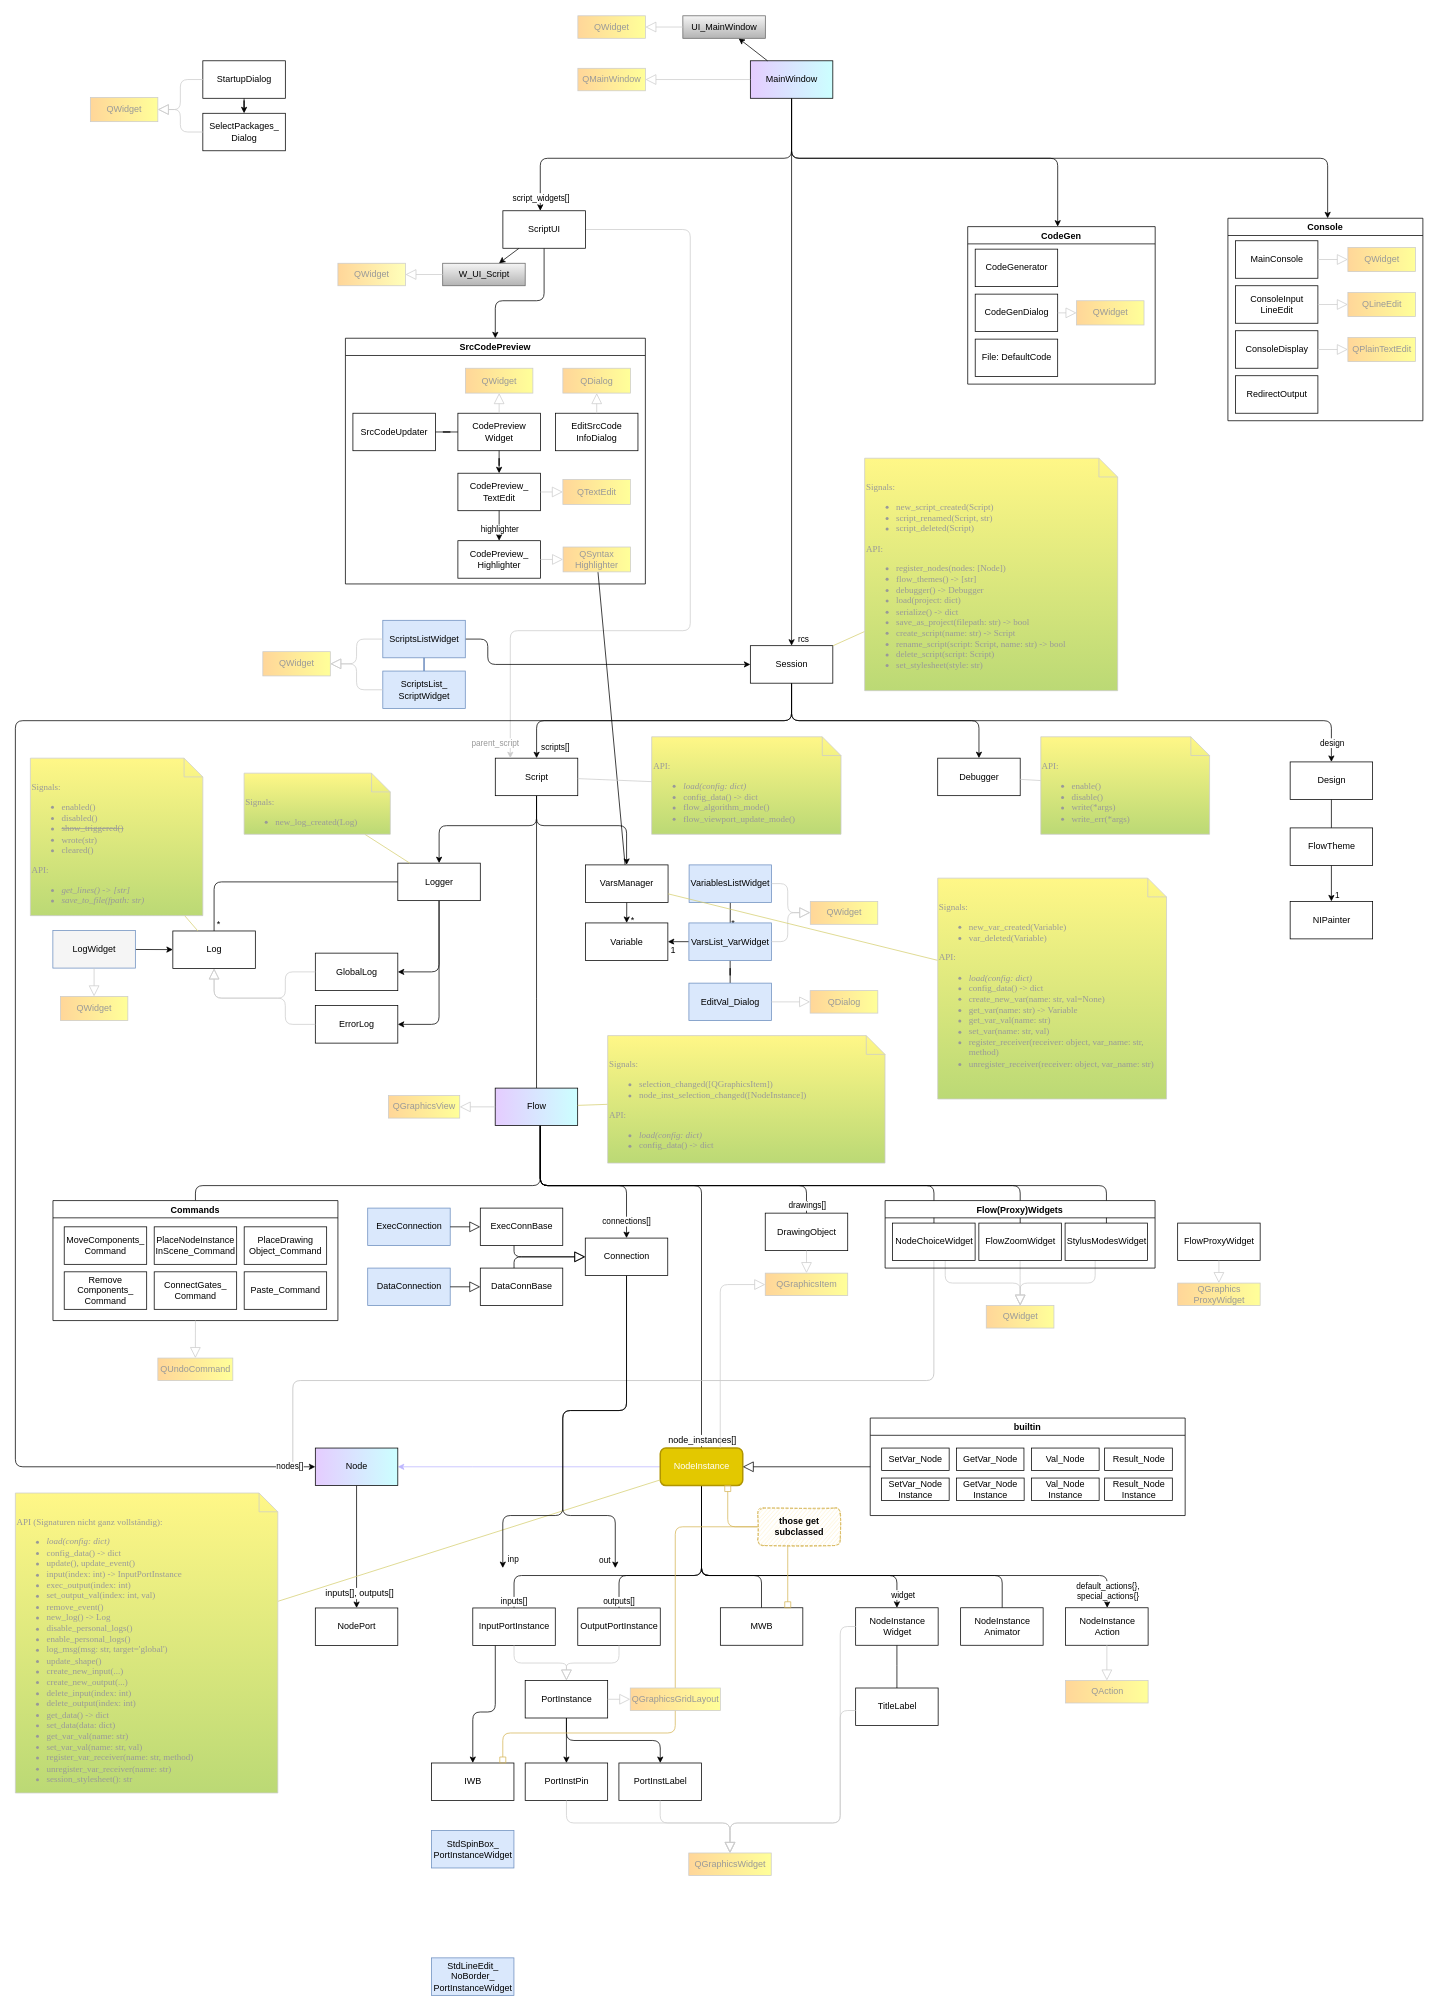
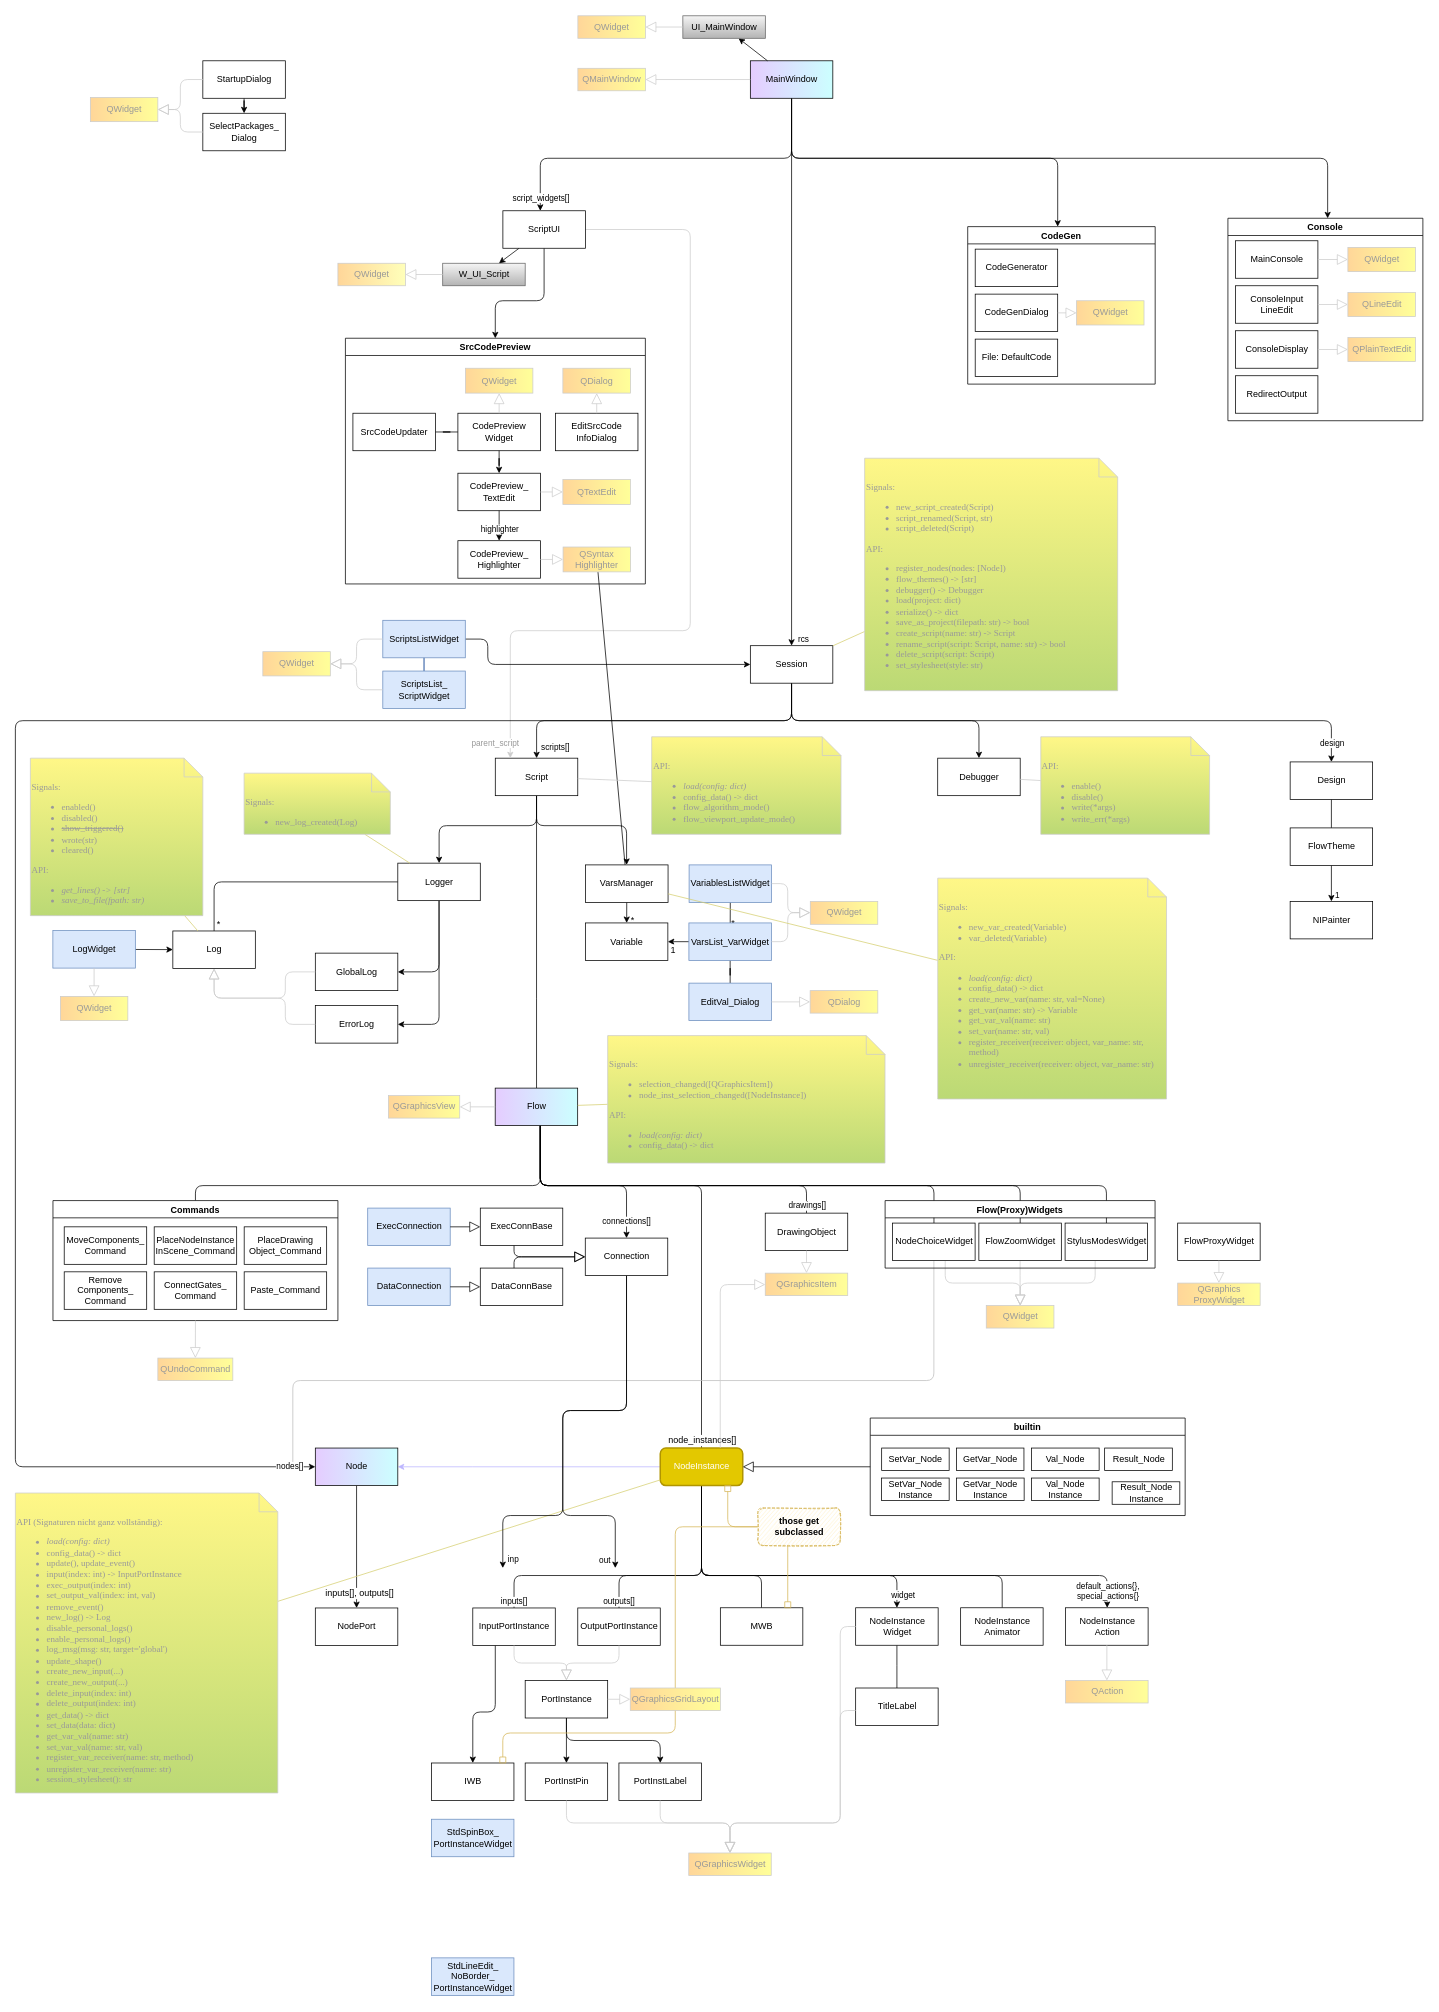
(94, 949) -> (94, 949)
(1139, 1489) -> (1146, 1493)
(473, 1849) -> (473, 1838)
